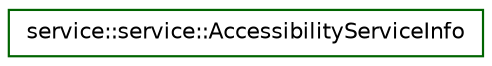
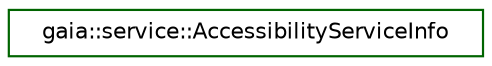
(246, 33) -> (246, 33)
